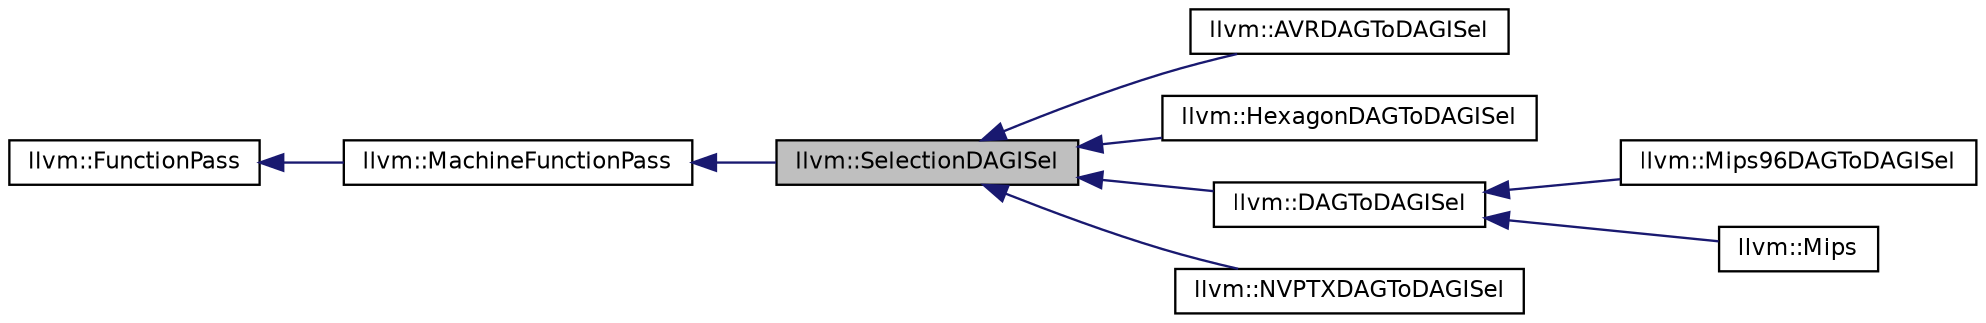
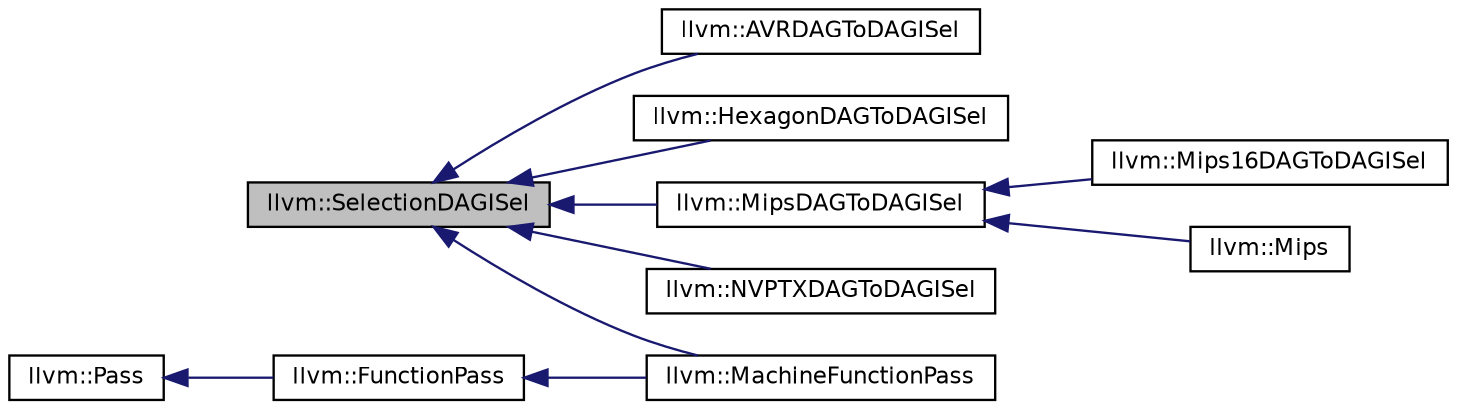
(746, 163) -> (571, 308)
(1799, 163) -> (1270, 163)
(1350, 205) -> (821, 205)
none -> (87, 378)
